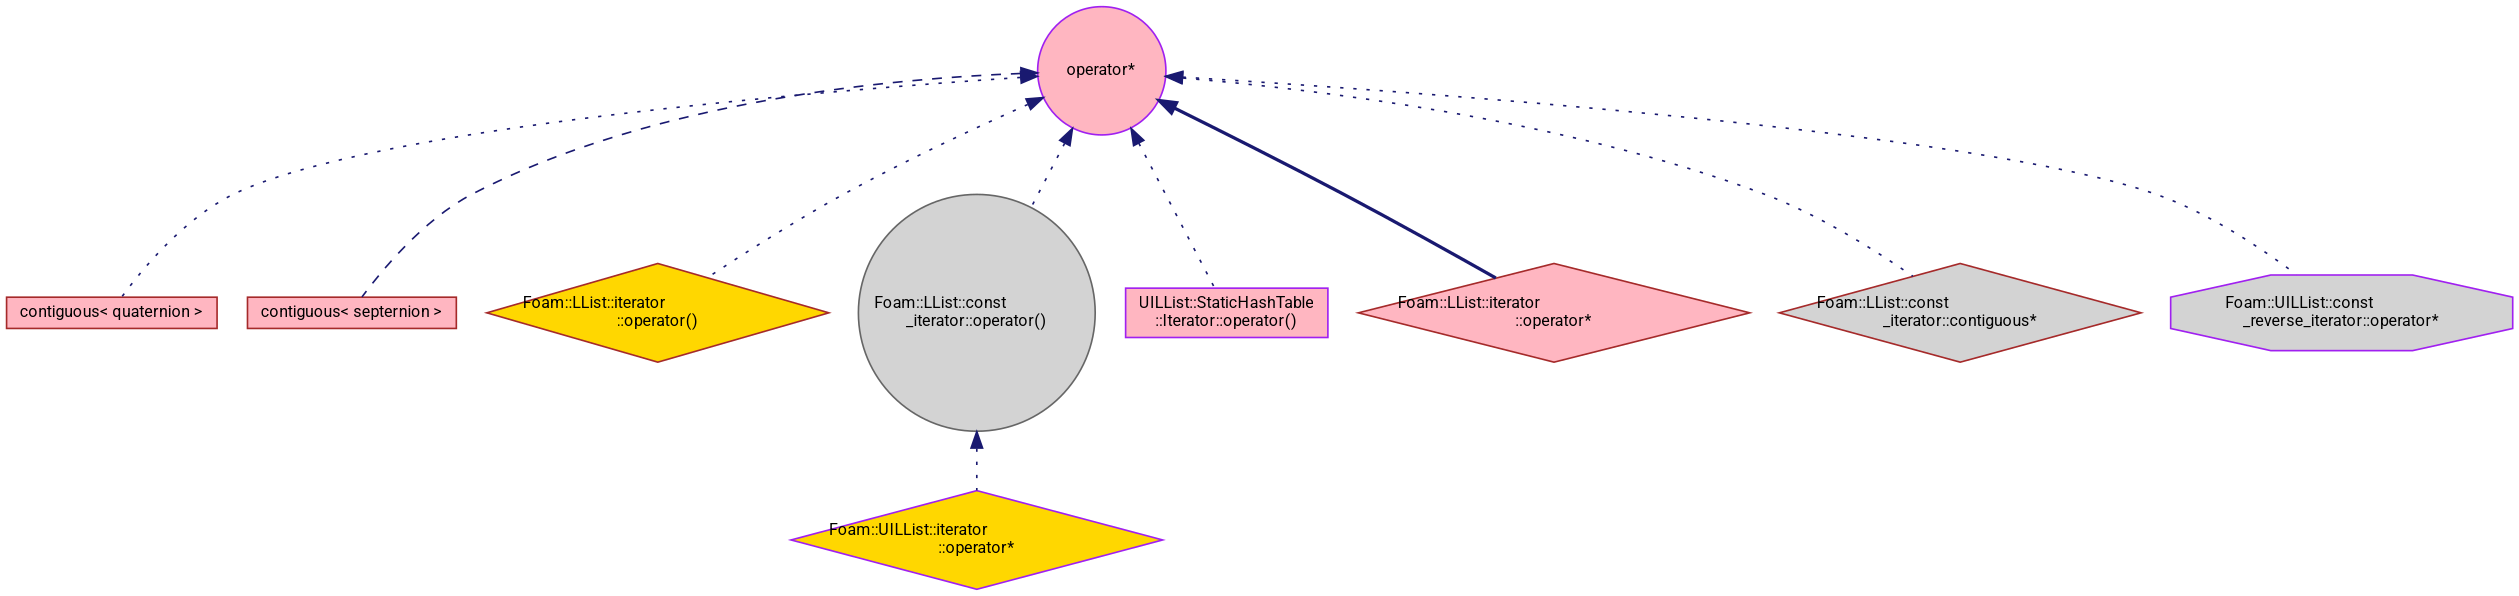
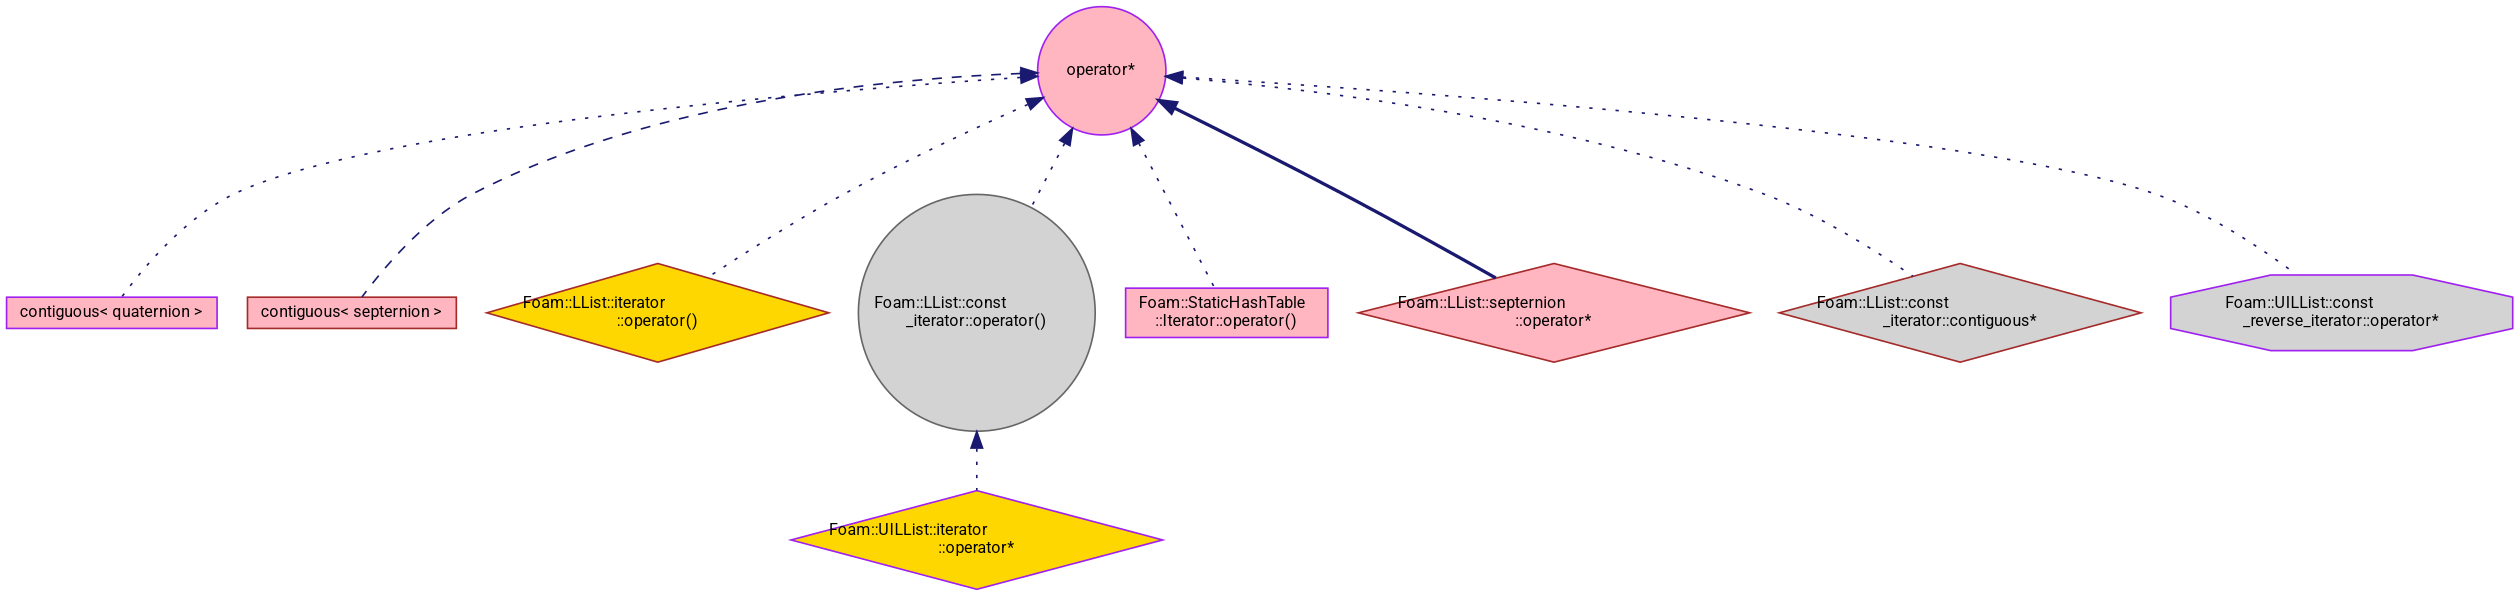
(112, 313) -> (112, 313)
(1227, 313) -> (1227, 313)
(1554, 313) -> (1554, 313)
